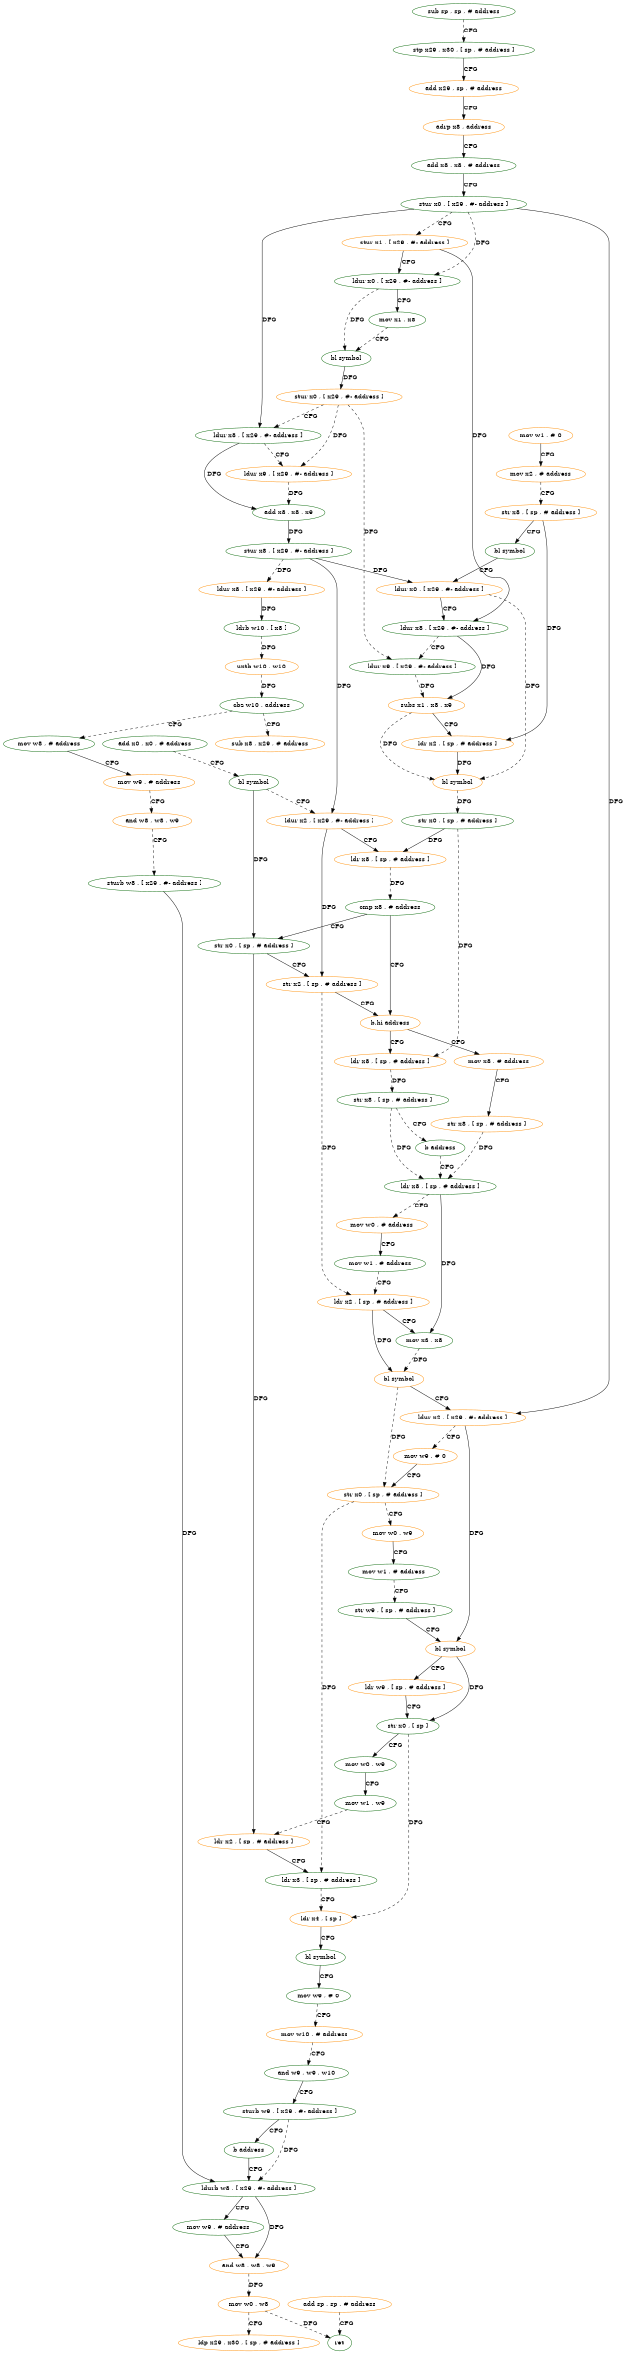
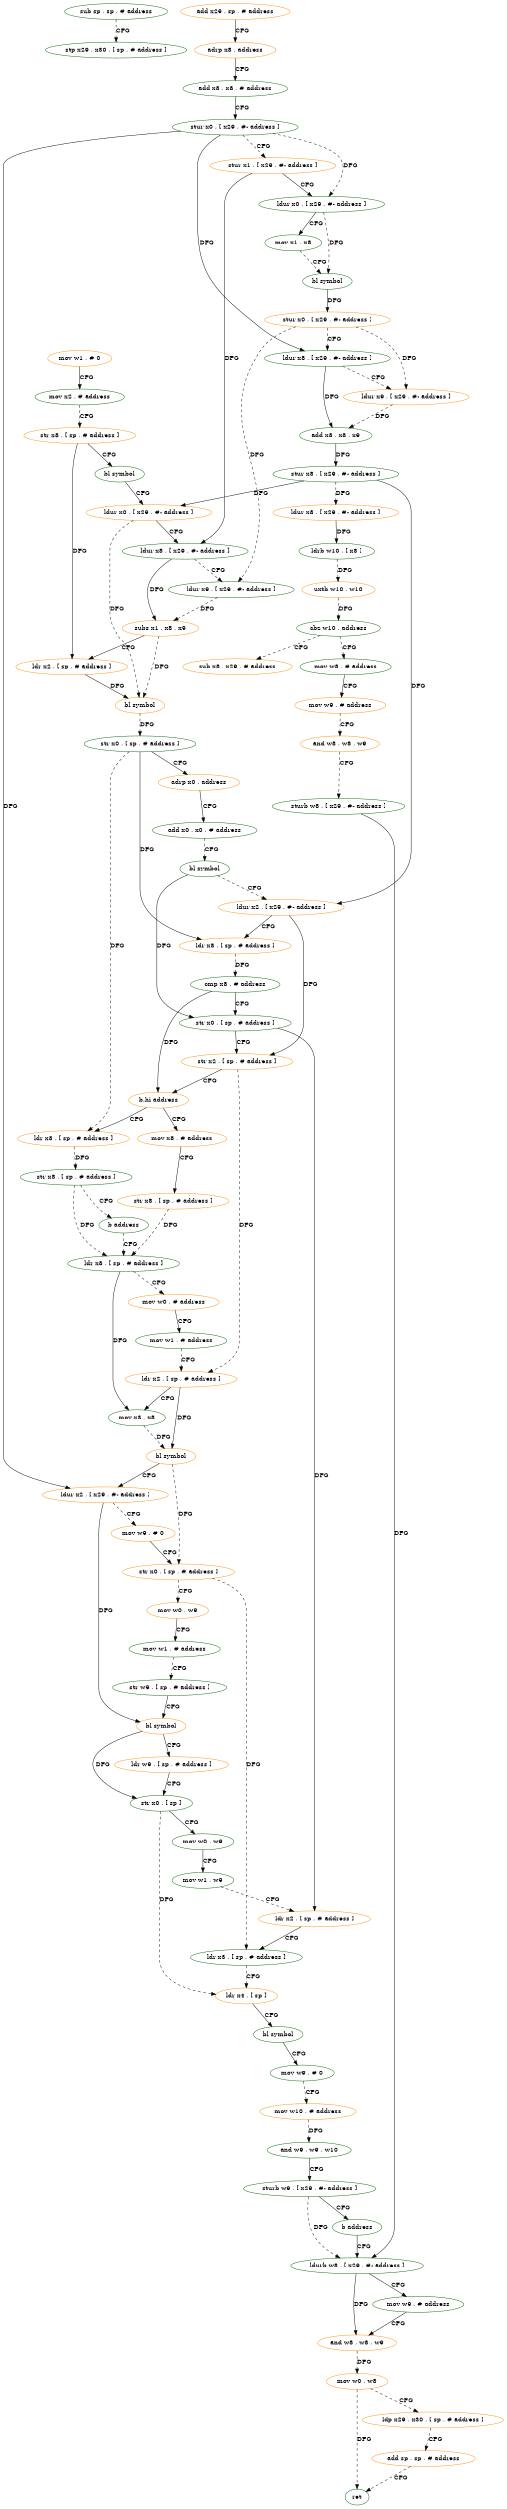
(464, 67) -> none
(541, 474) -> (80, 397)
none -> (199, 782)
(397, 965) -> (171, 1042)
(318, 2054) -> (316, 2131)
none -> (429, 2437)
